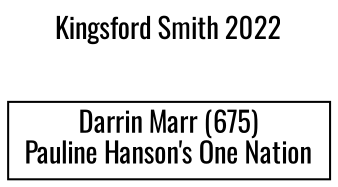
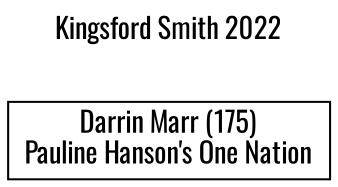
(169, 141) -> (169, 141)
